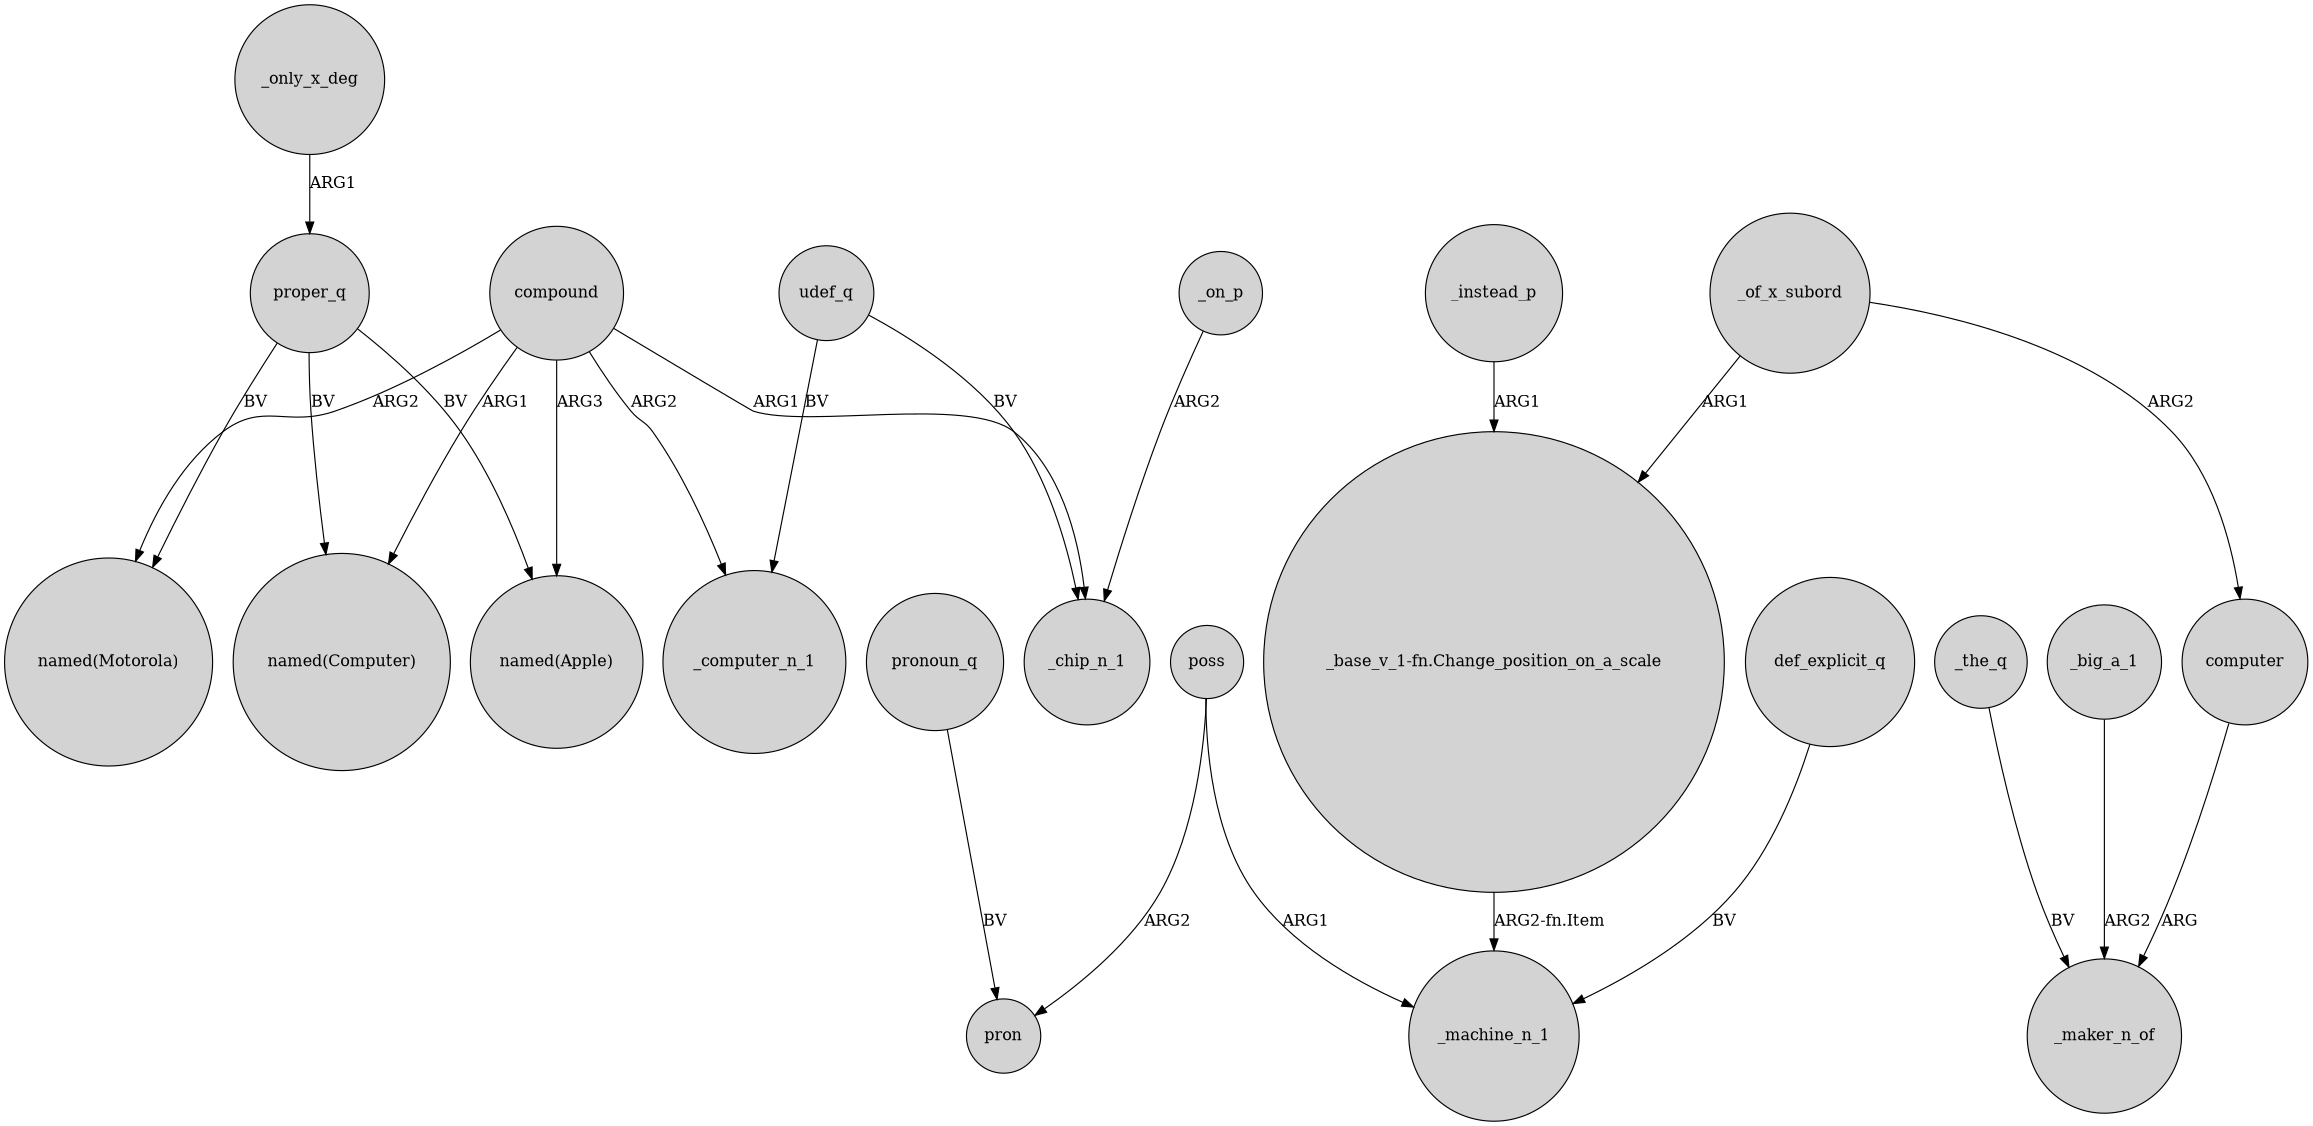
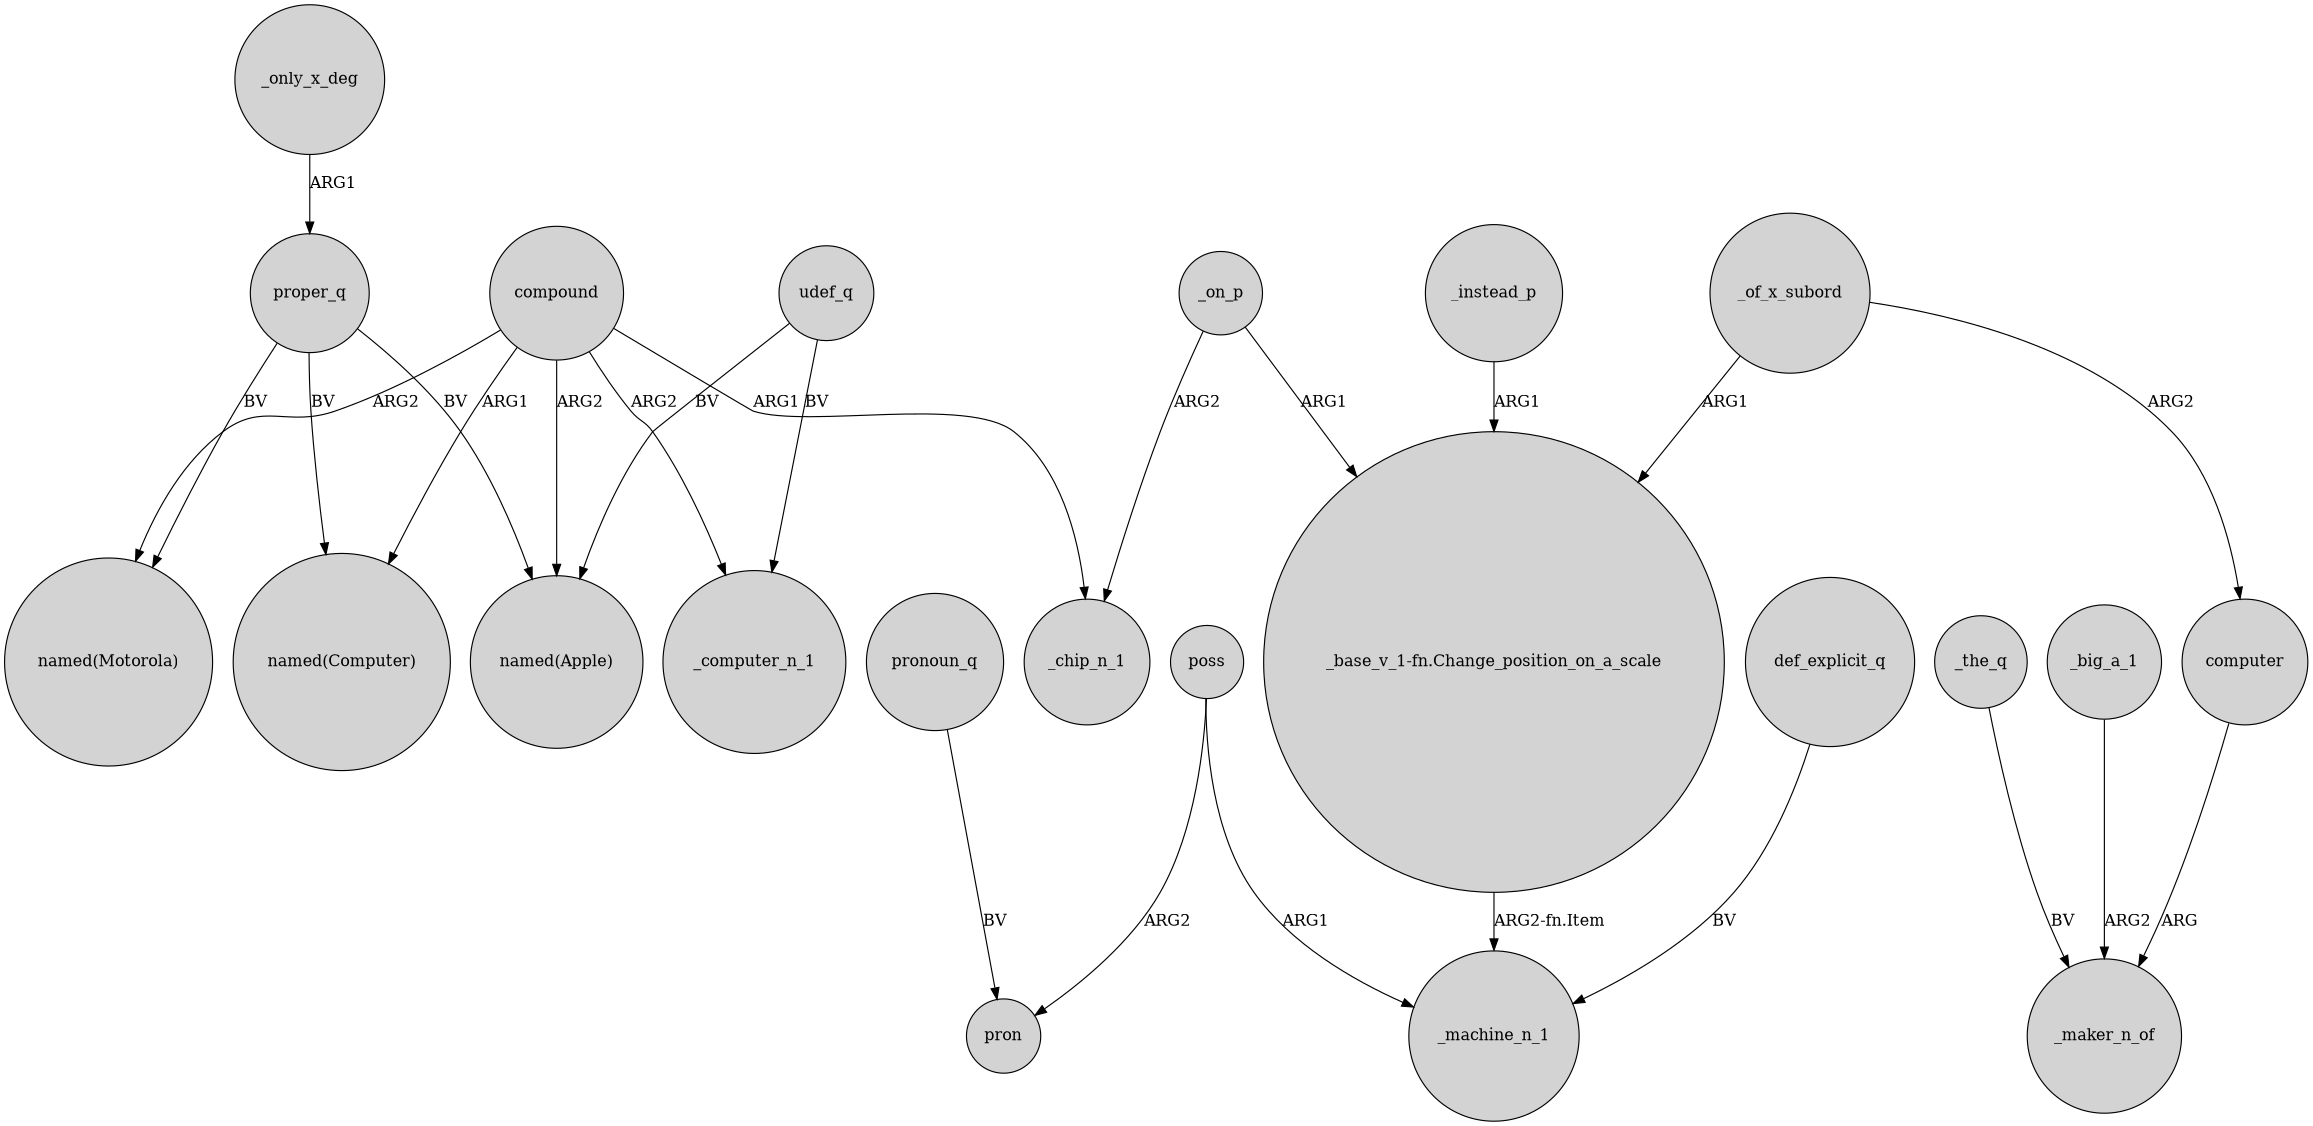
none -> (1297, 397)
(580, 403) -> (580, 403)
(1003, 418) -> (661, 425)
